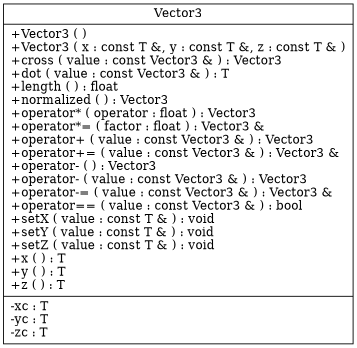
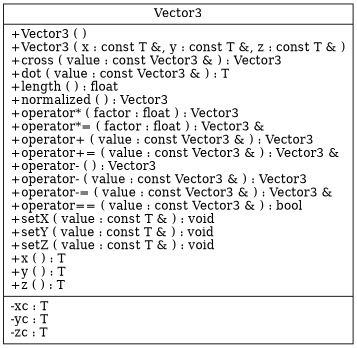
(134, 114) -> (125, 114)
